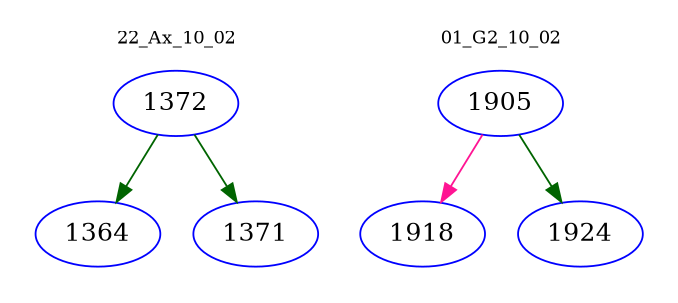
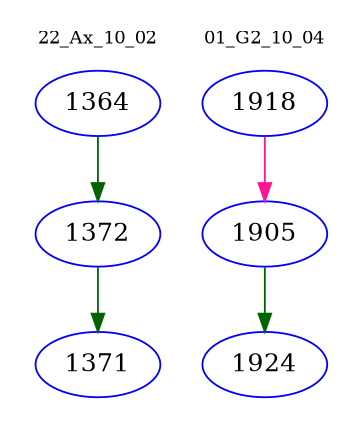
(502, 39) -> (265, 39)
(142, 160) -> (98, 160)
(467, 160) -> (265, 160)
